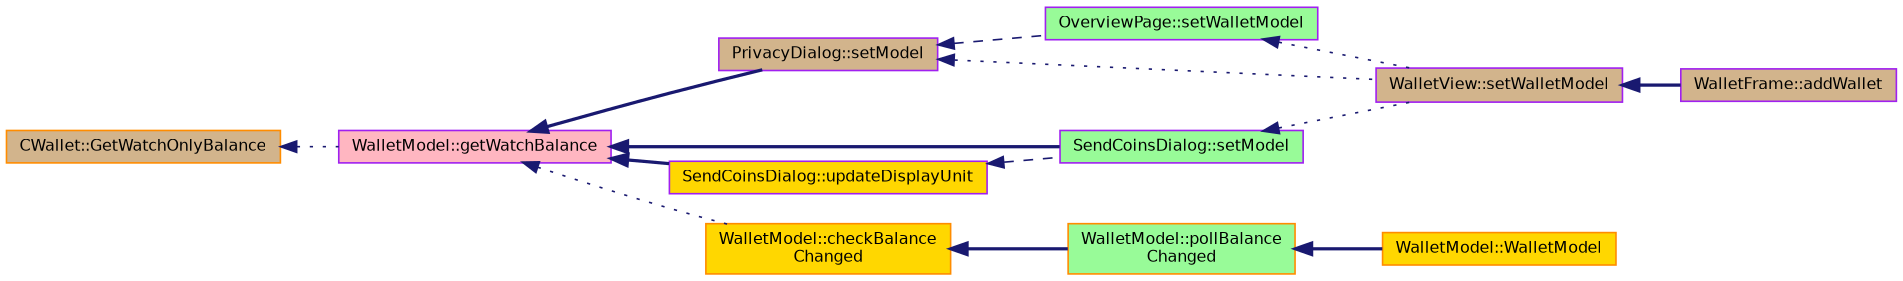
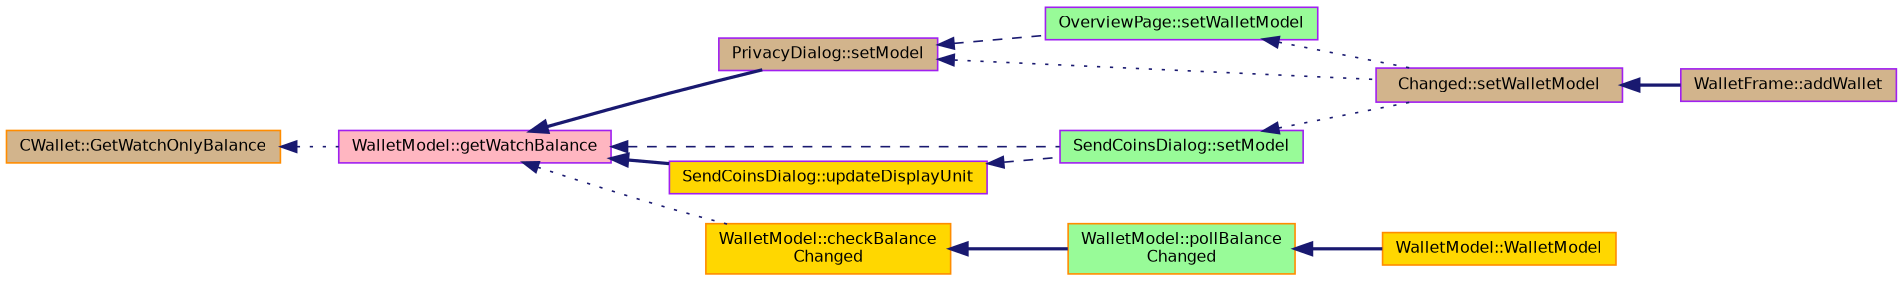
(1499, 85) -> (1499, 85)
(844, 147) -> (844, 147)
